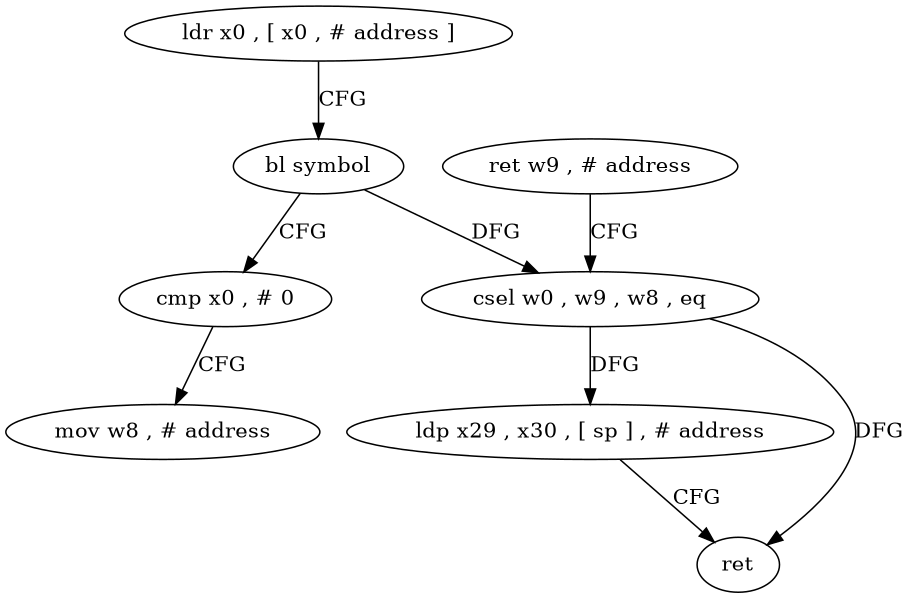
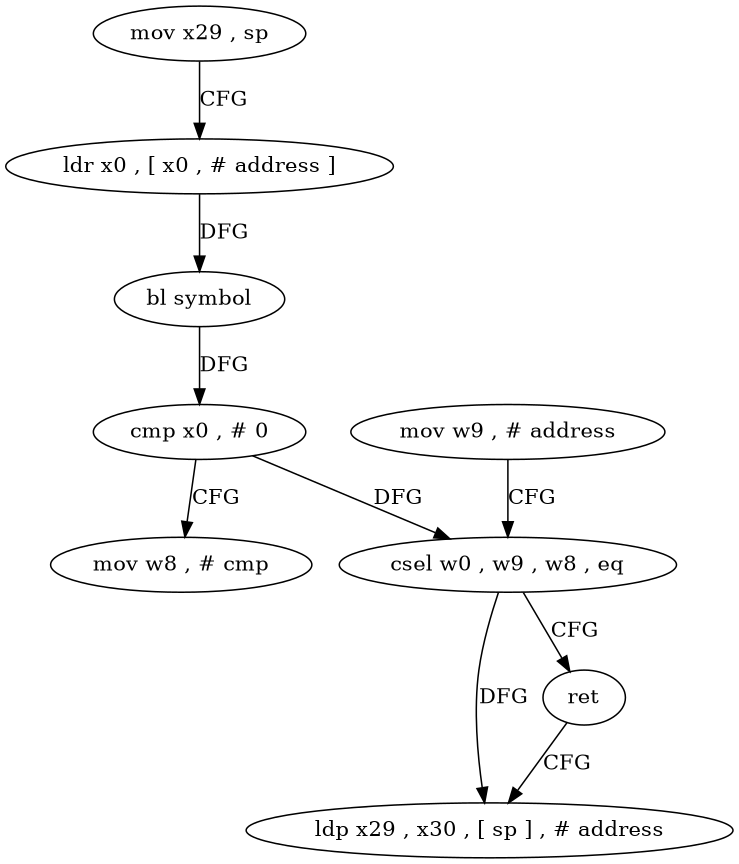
none -> (200, 34)
(343, 100) -> (225, 233)
(590, 166) -> (508, 432)
(444, 228) -> (344, 494)
(303, 233) -> (225, 366)
(163, 432) -> (181, 565)
(879, 432) -> (575, 631)
(661, 496) -> (542, 756)
